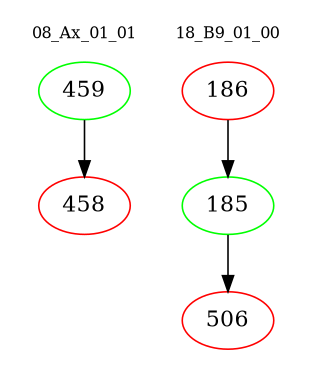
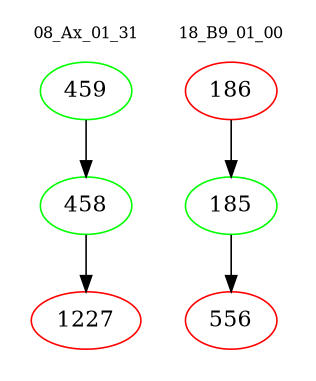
(85, 34) -> (86, 34)
(85, 206) -> (86, 206)
none -> (86, 320)
(228, 320) -> (231, 320)
